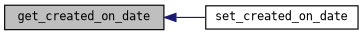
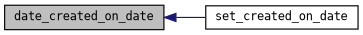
(84, 17) -> (84, 17)
